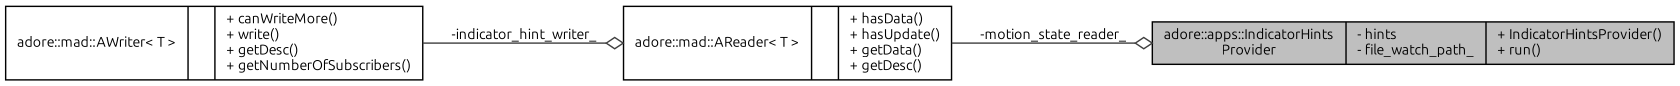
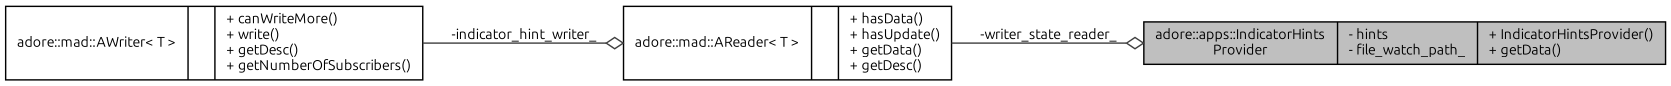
(1052, 35) -> (1048, 35)
(1519, 50) -> (1526, 50)
